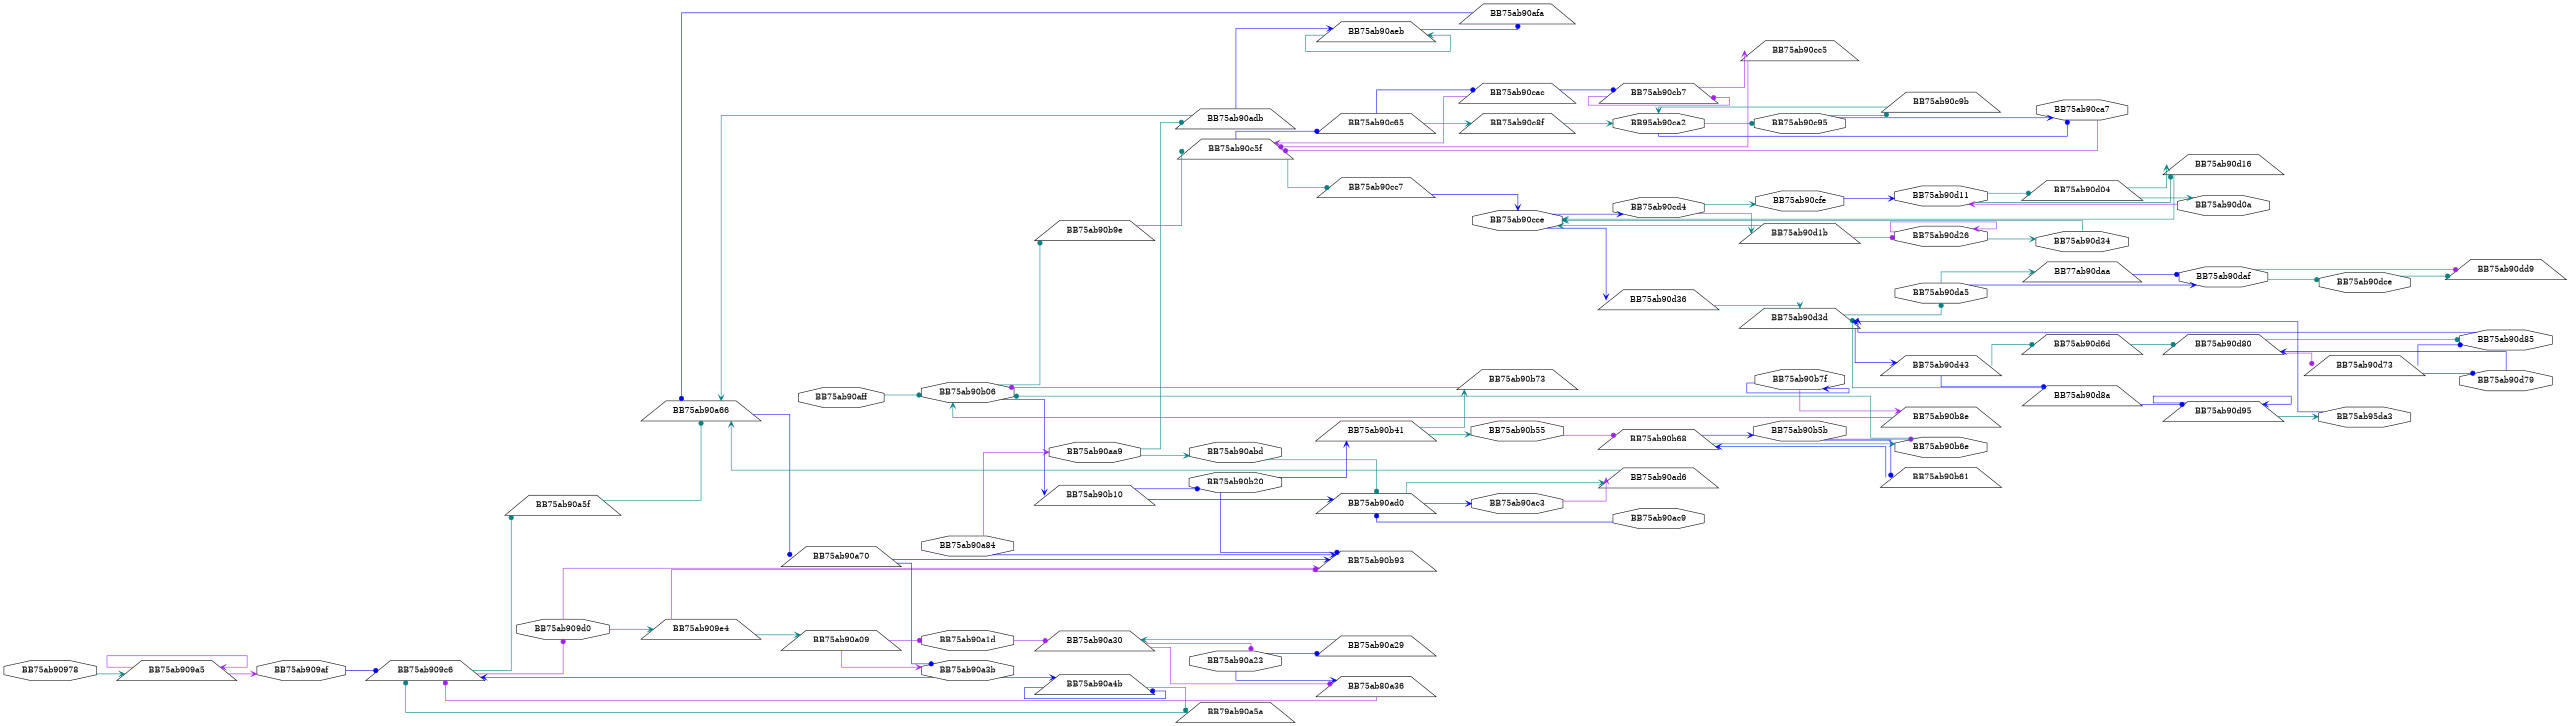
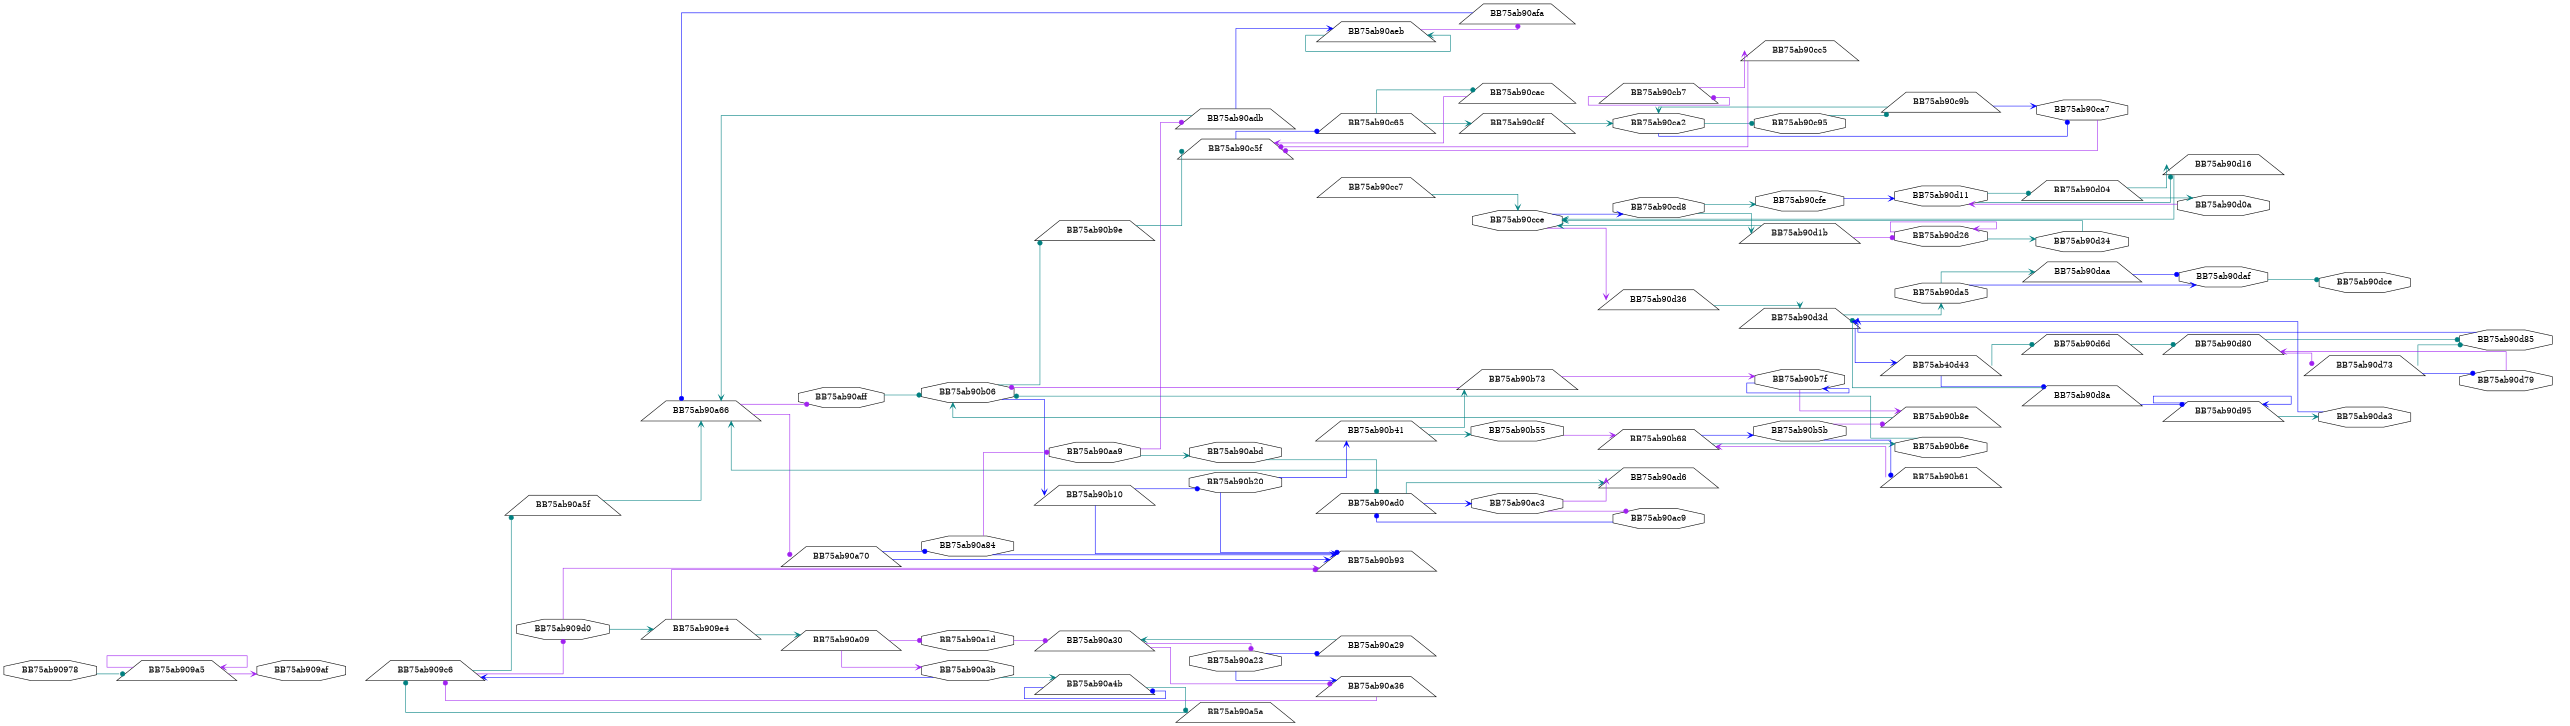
(1470, 30) -> (1470, 30)
(1412, 90) -> (1412, 90)
(1585, 90) -> none
(1943, 118) -> (2012, 106)
(1659, 123) -> (1659, 123)
(1292, 188) -> none
(1480, 194) -> (1480, 194)
(1659, 208) -> (1659, 208)
(1606, 232) -> (1606, 232)
(2506, 270) -> none
(2082, 272) -> (2082, 272)
(1161, 286) -> (1161, 286)
(1896, 315) -> (1896, 315)
(2428, 345) -> (2428, 345)
(2406, 352) -> (2406, 352)
(1941, 366) -> (1941, 366)
none -> (1655, 376)
none -> (772, 404)
(2365, 417) -> (2365, 417)
(1588, 435) -> (1588, 435)
(1868, 439) -> (1857, 424)
(1819, 447) -> (1819, 447)
(984, 464) -> (984, 464)
(790, 465) -> (790, 465)
(1238, 499) -> (1190, 554)
(689, 500) -> (689, 500)
none -> (1586, 511)
(912, 615) -> (902, 551)
(360, 671) -> none
(108, 674) -> (108, 674)
(1025, 678) -> (1025, 678)
(1376, 687) -> (1376, 687)
(1235, 712) -> (1235, 712)
